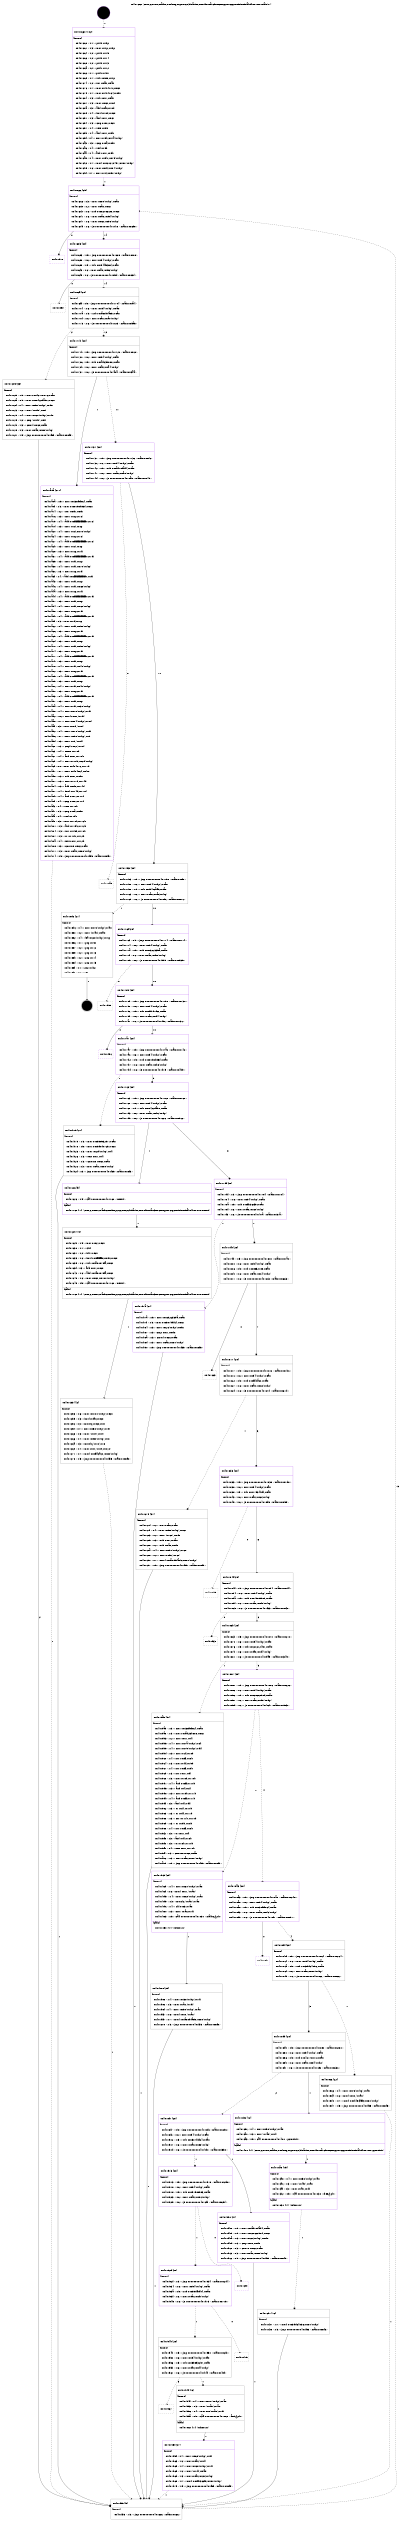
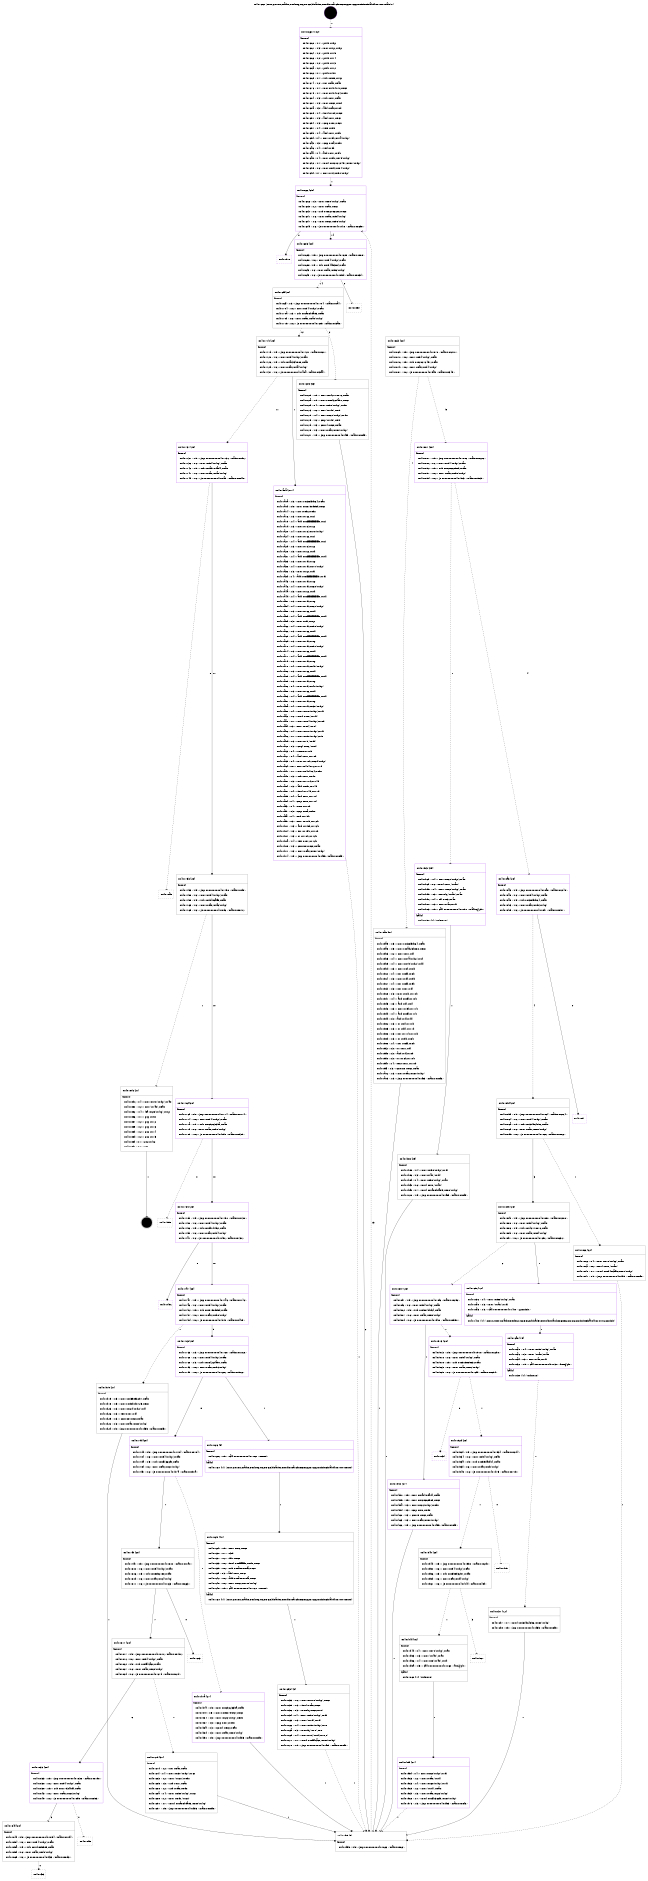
(257, 1617) -> none
